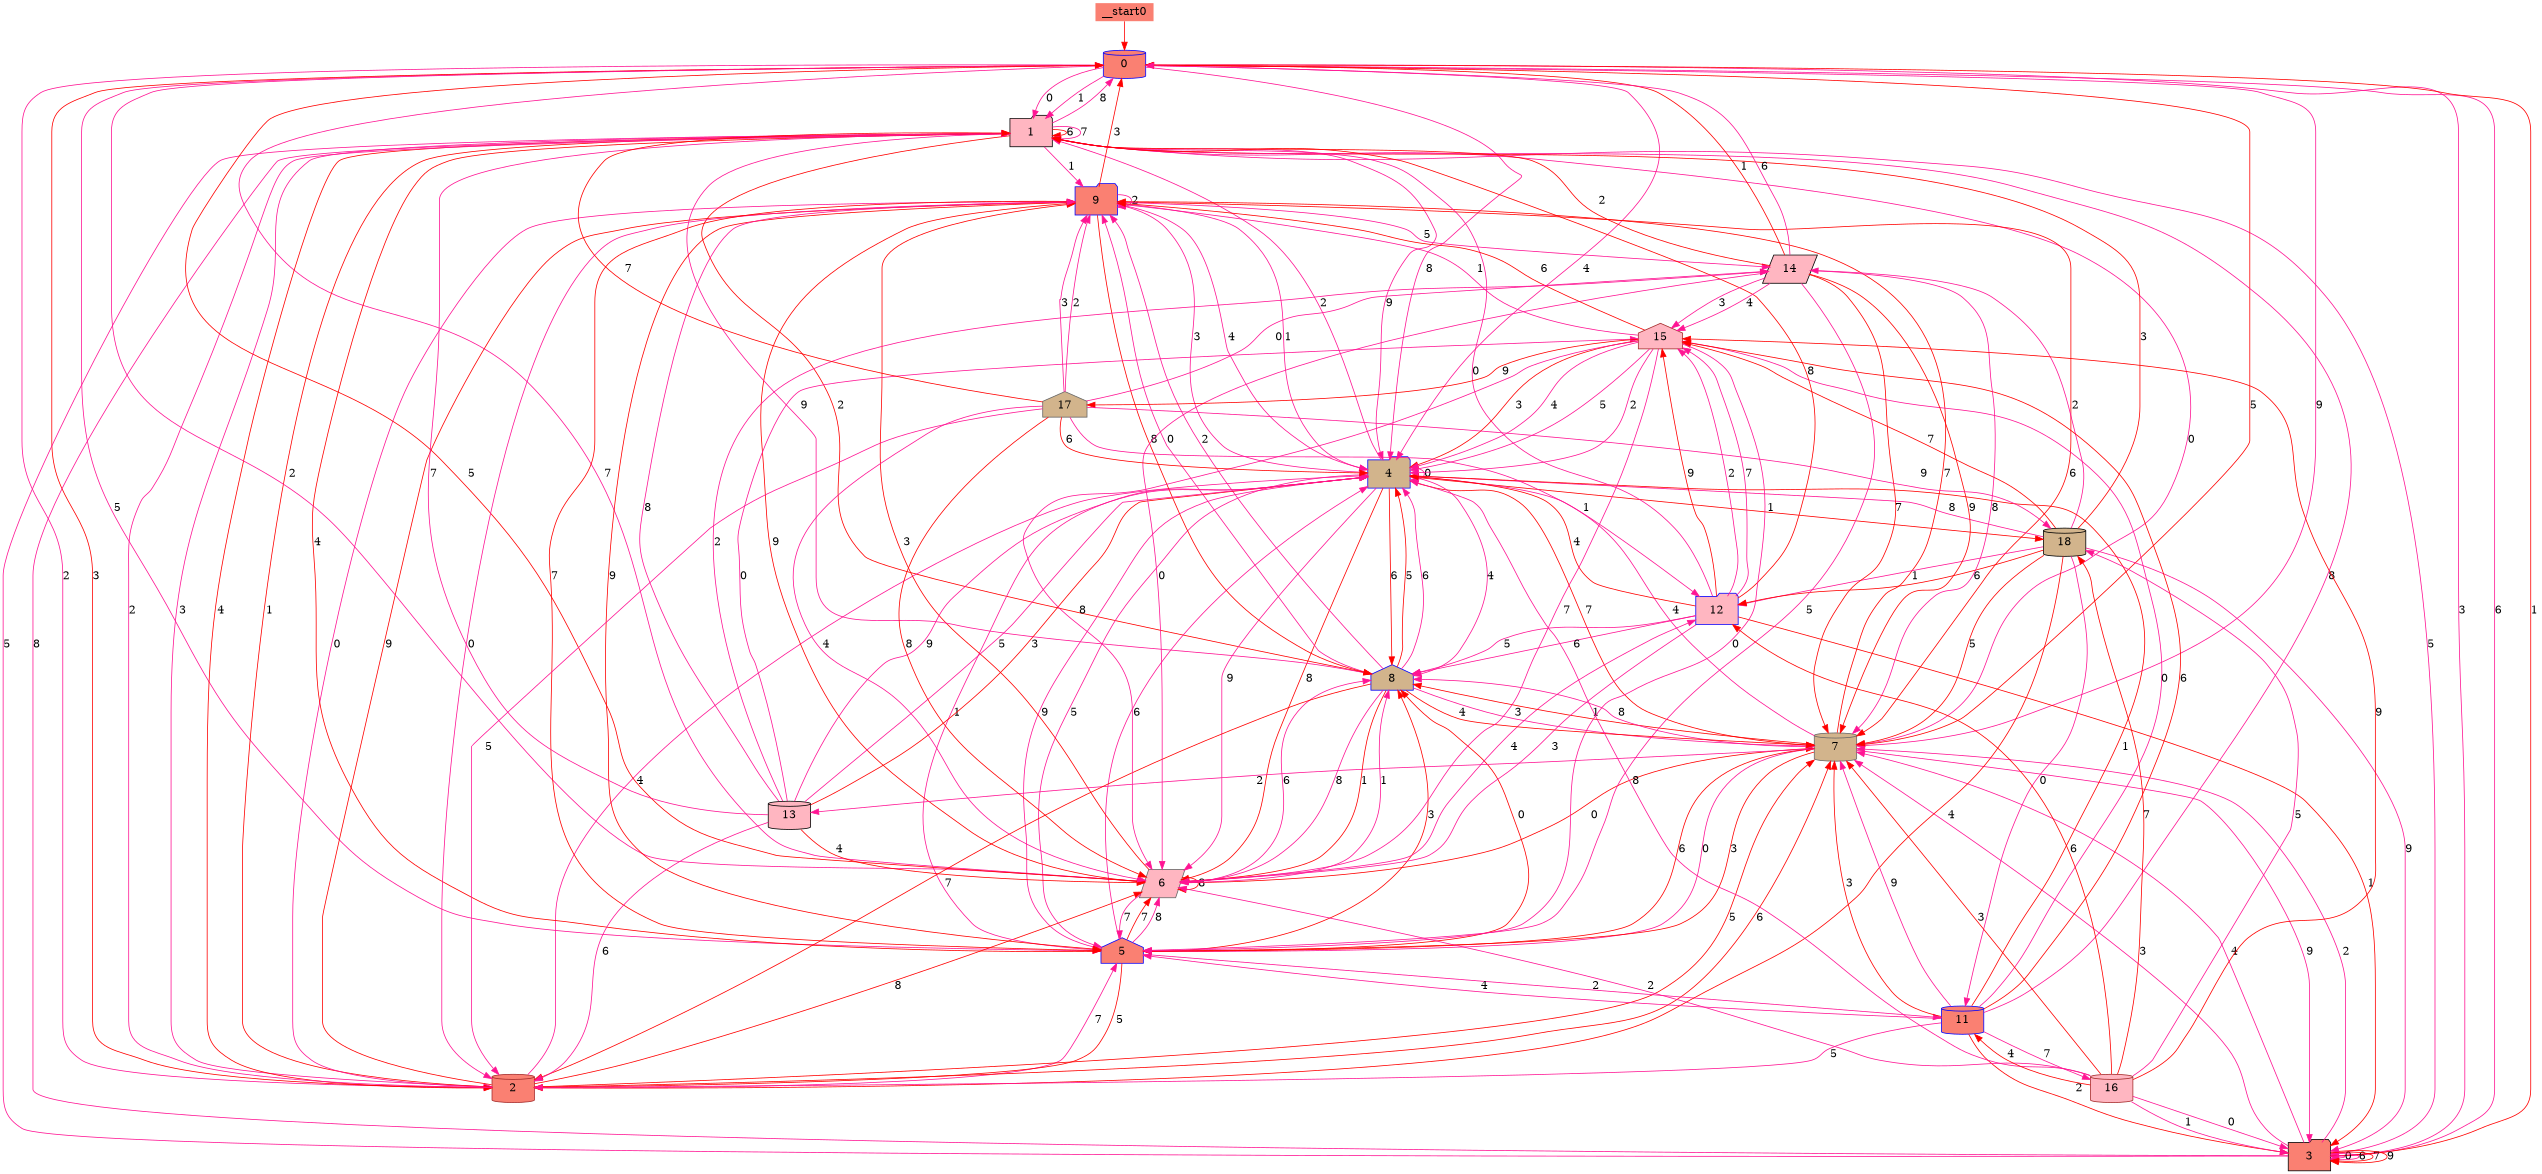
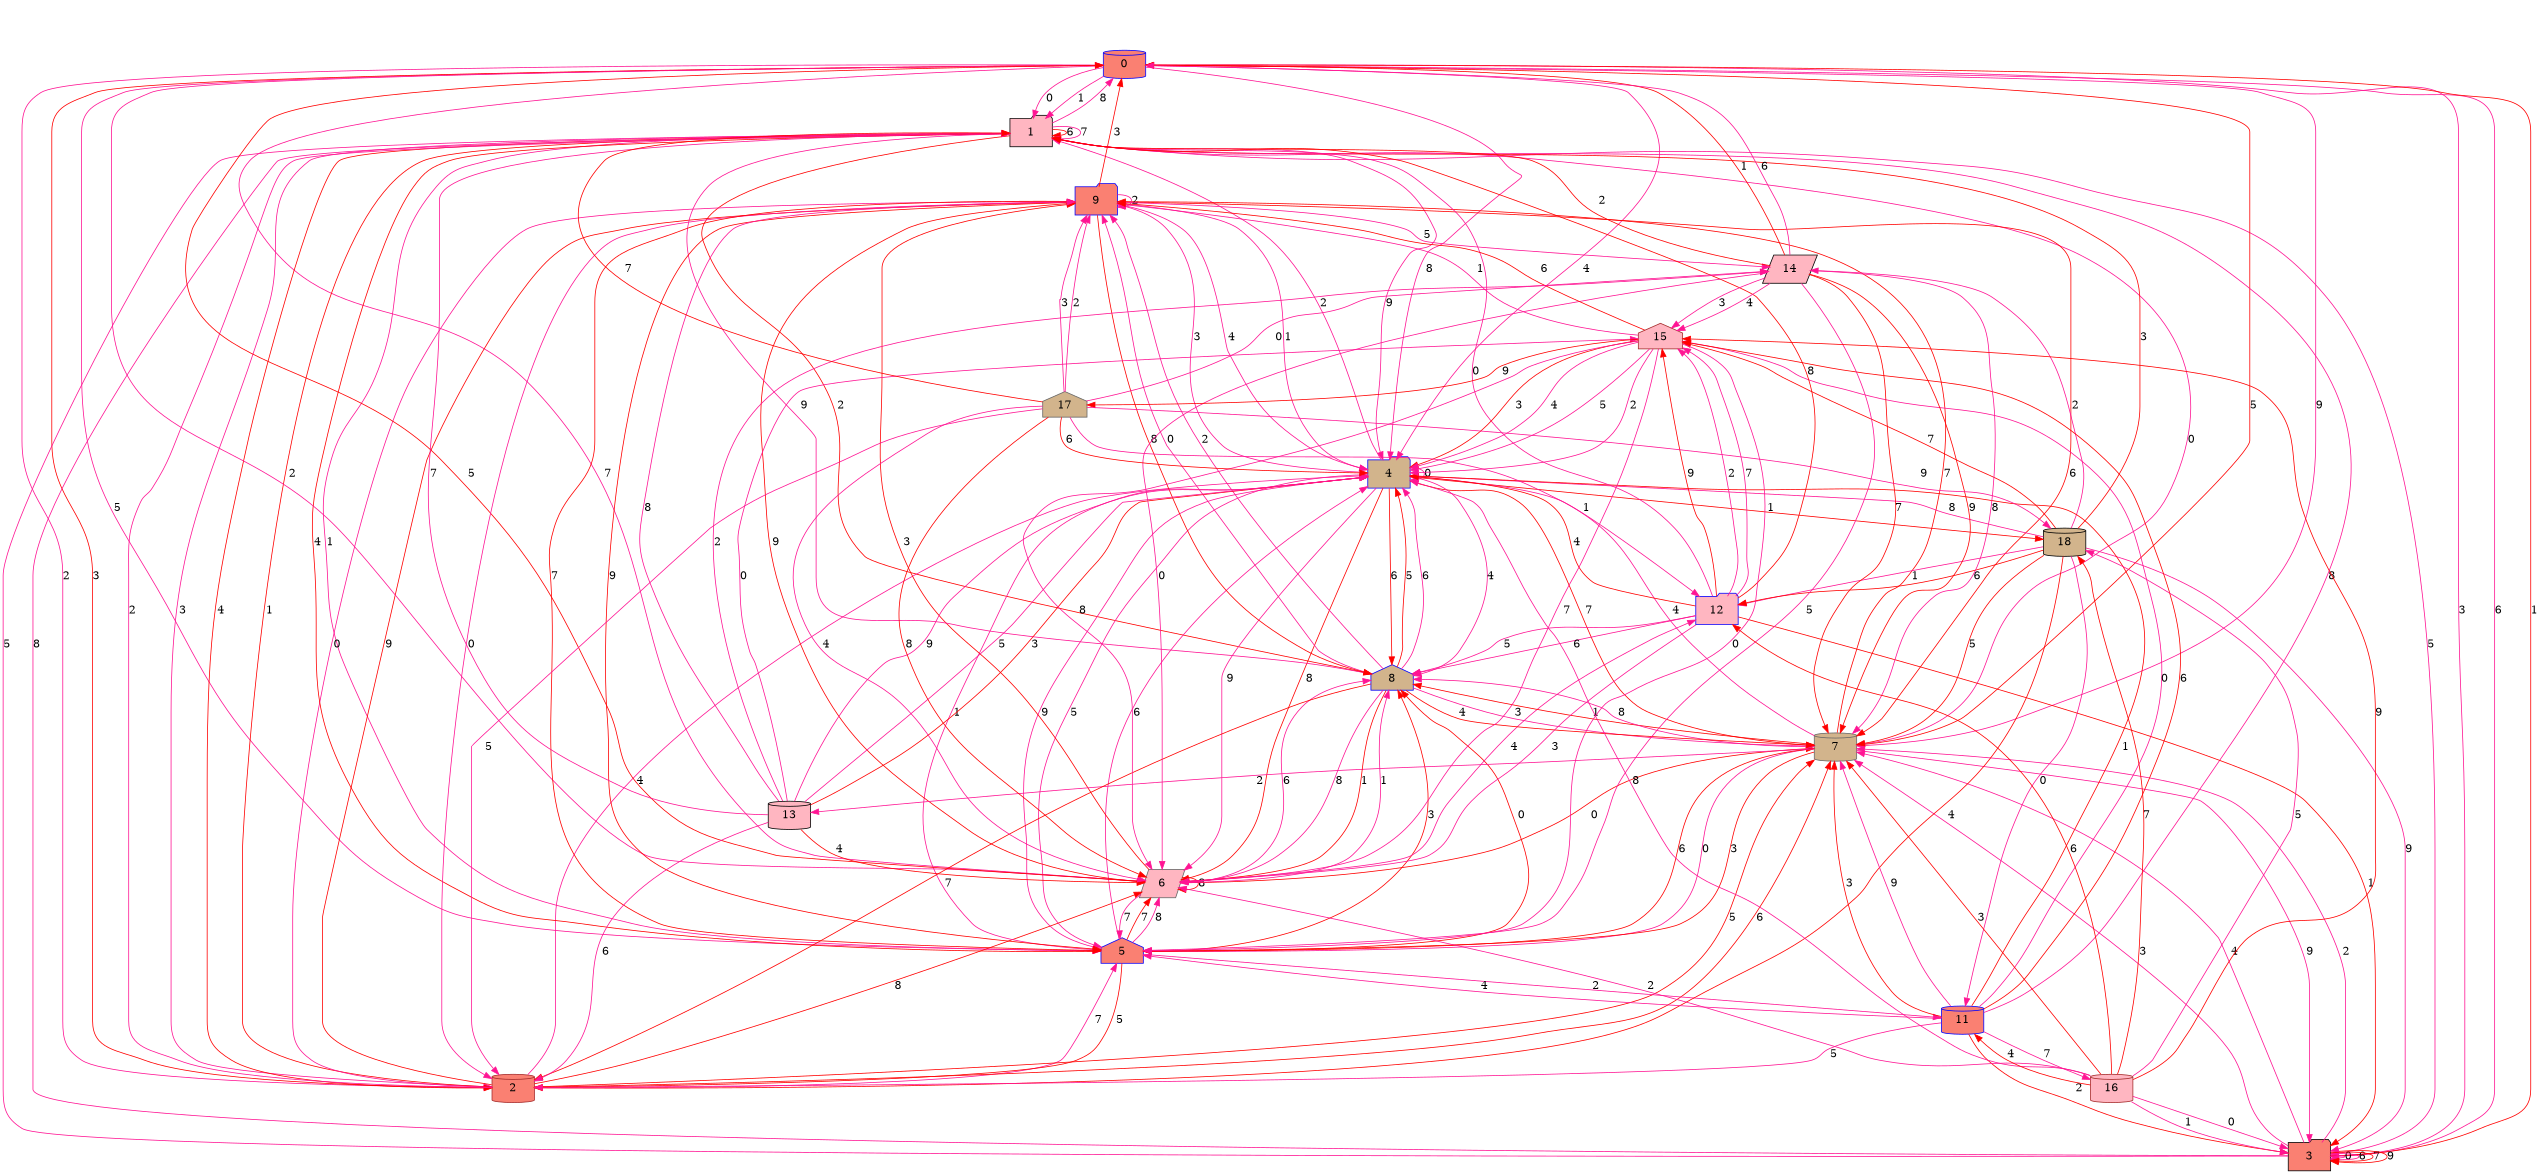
(1125, 12) -> none
(1061, 164) -> (327, 562)
